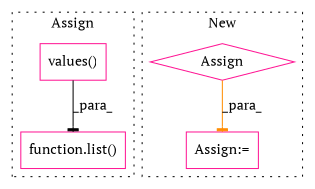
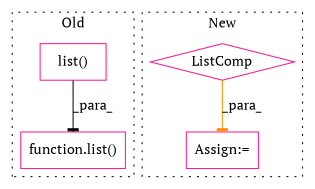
(73, 24) -> (73, 24)
(73, 62) -> (73, 62)
(222, 62) -> (222, 62)
